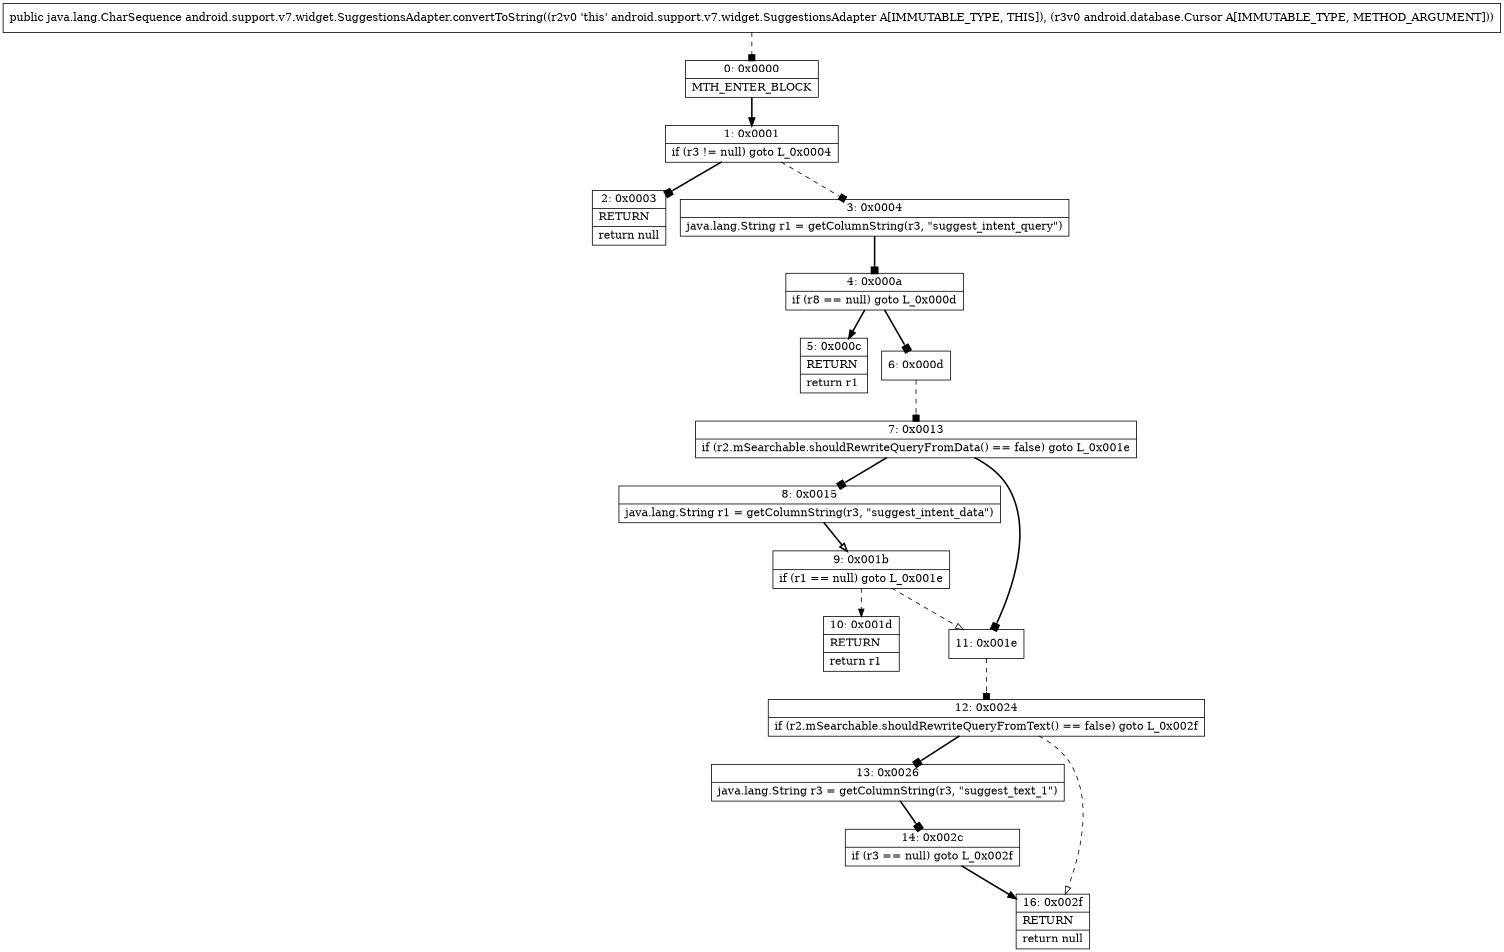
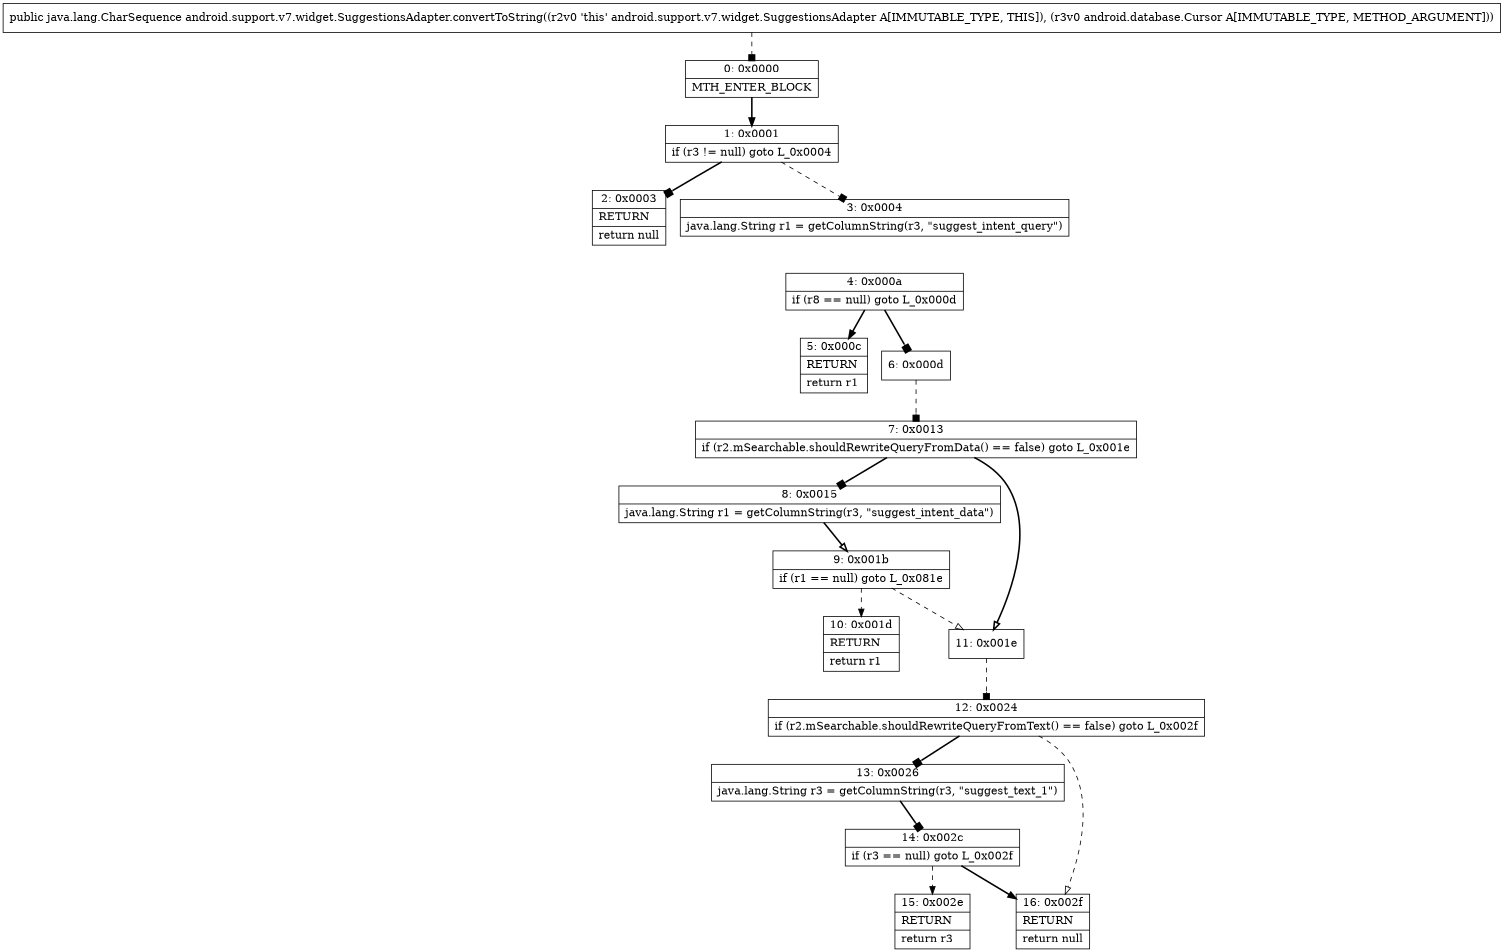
(875, 251) -> none
(1020, 533) -> (1020, 533)
(861, 579) -> (861, 579)
none -> (932, 922)
